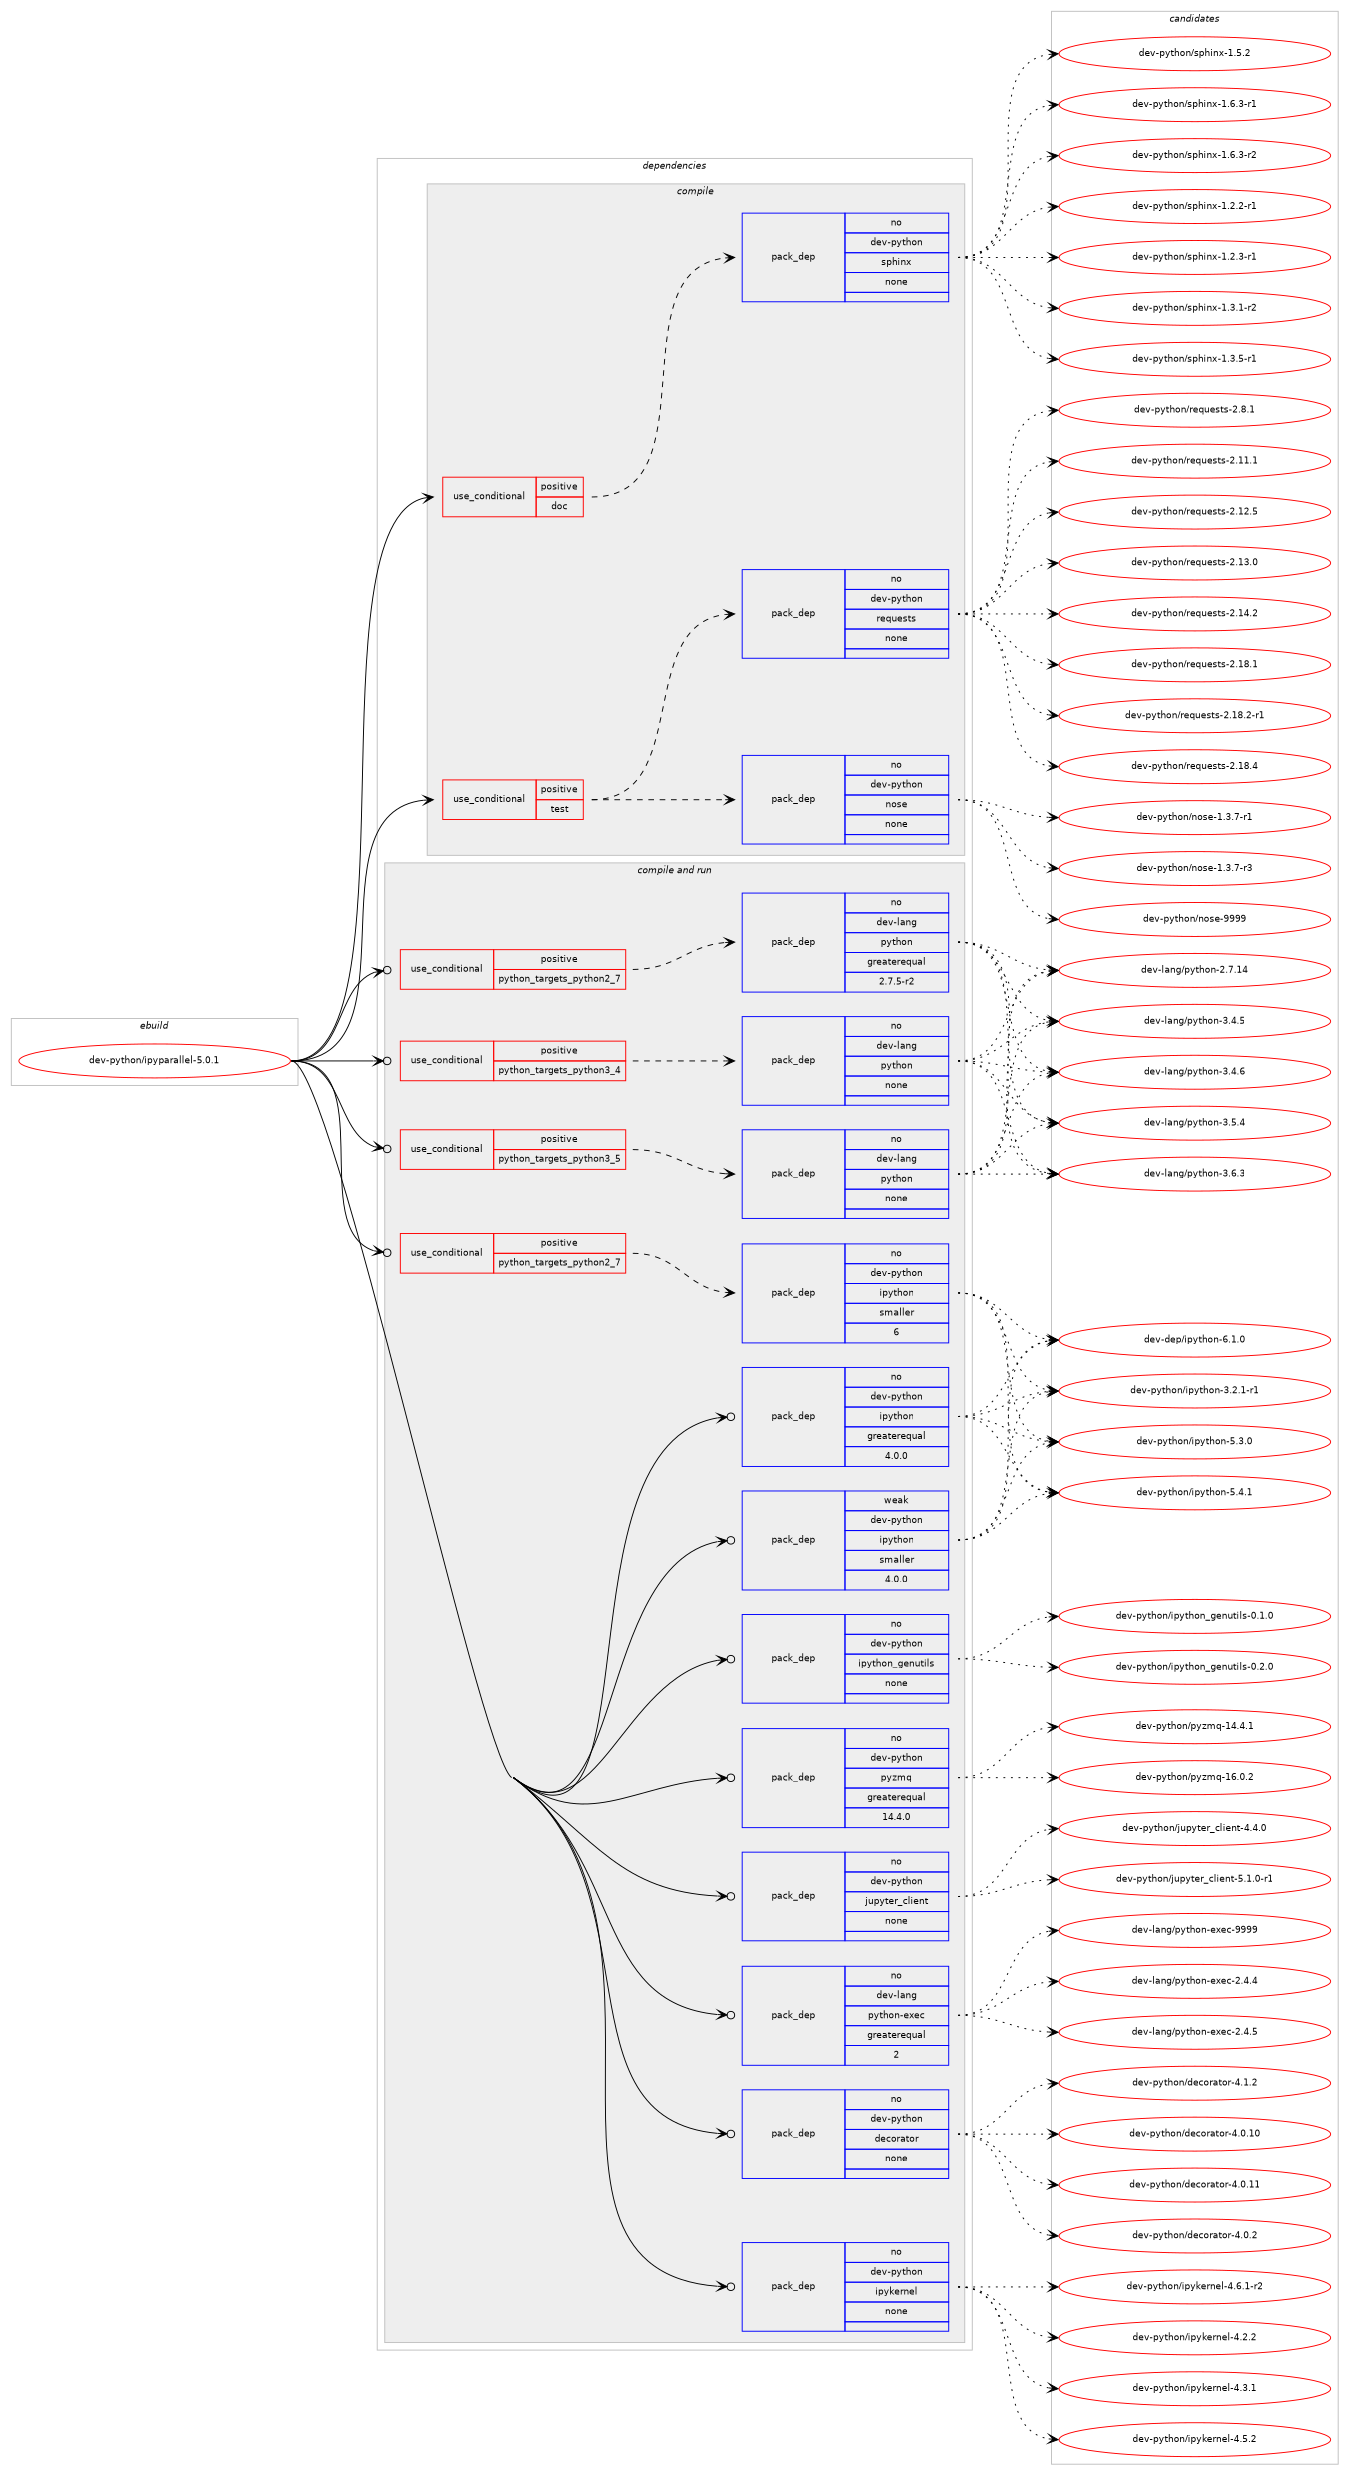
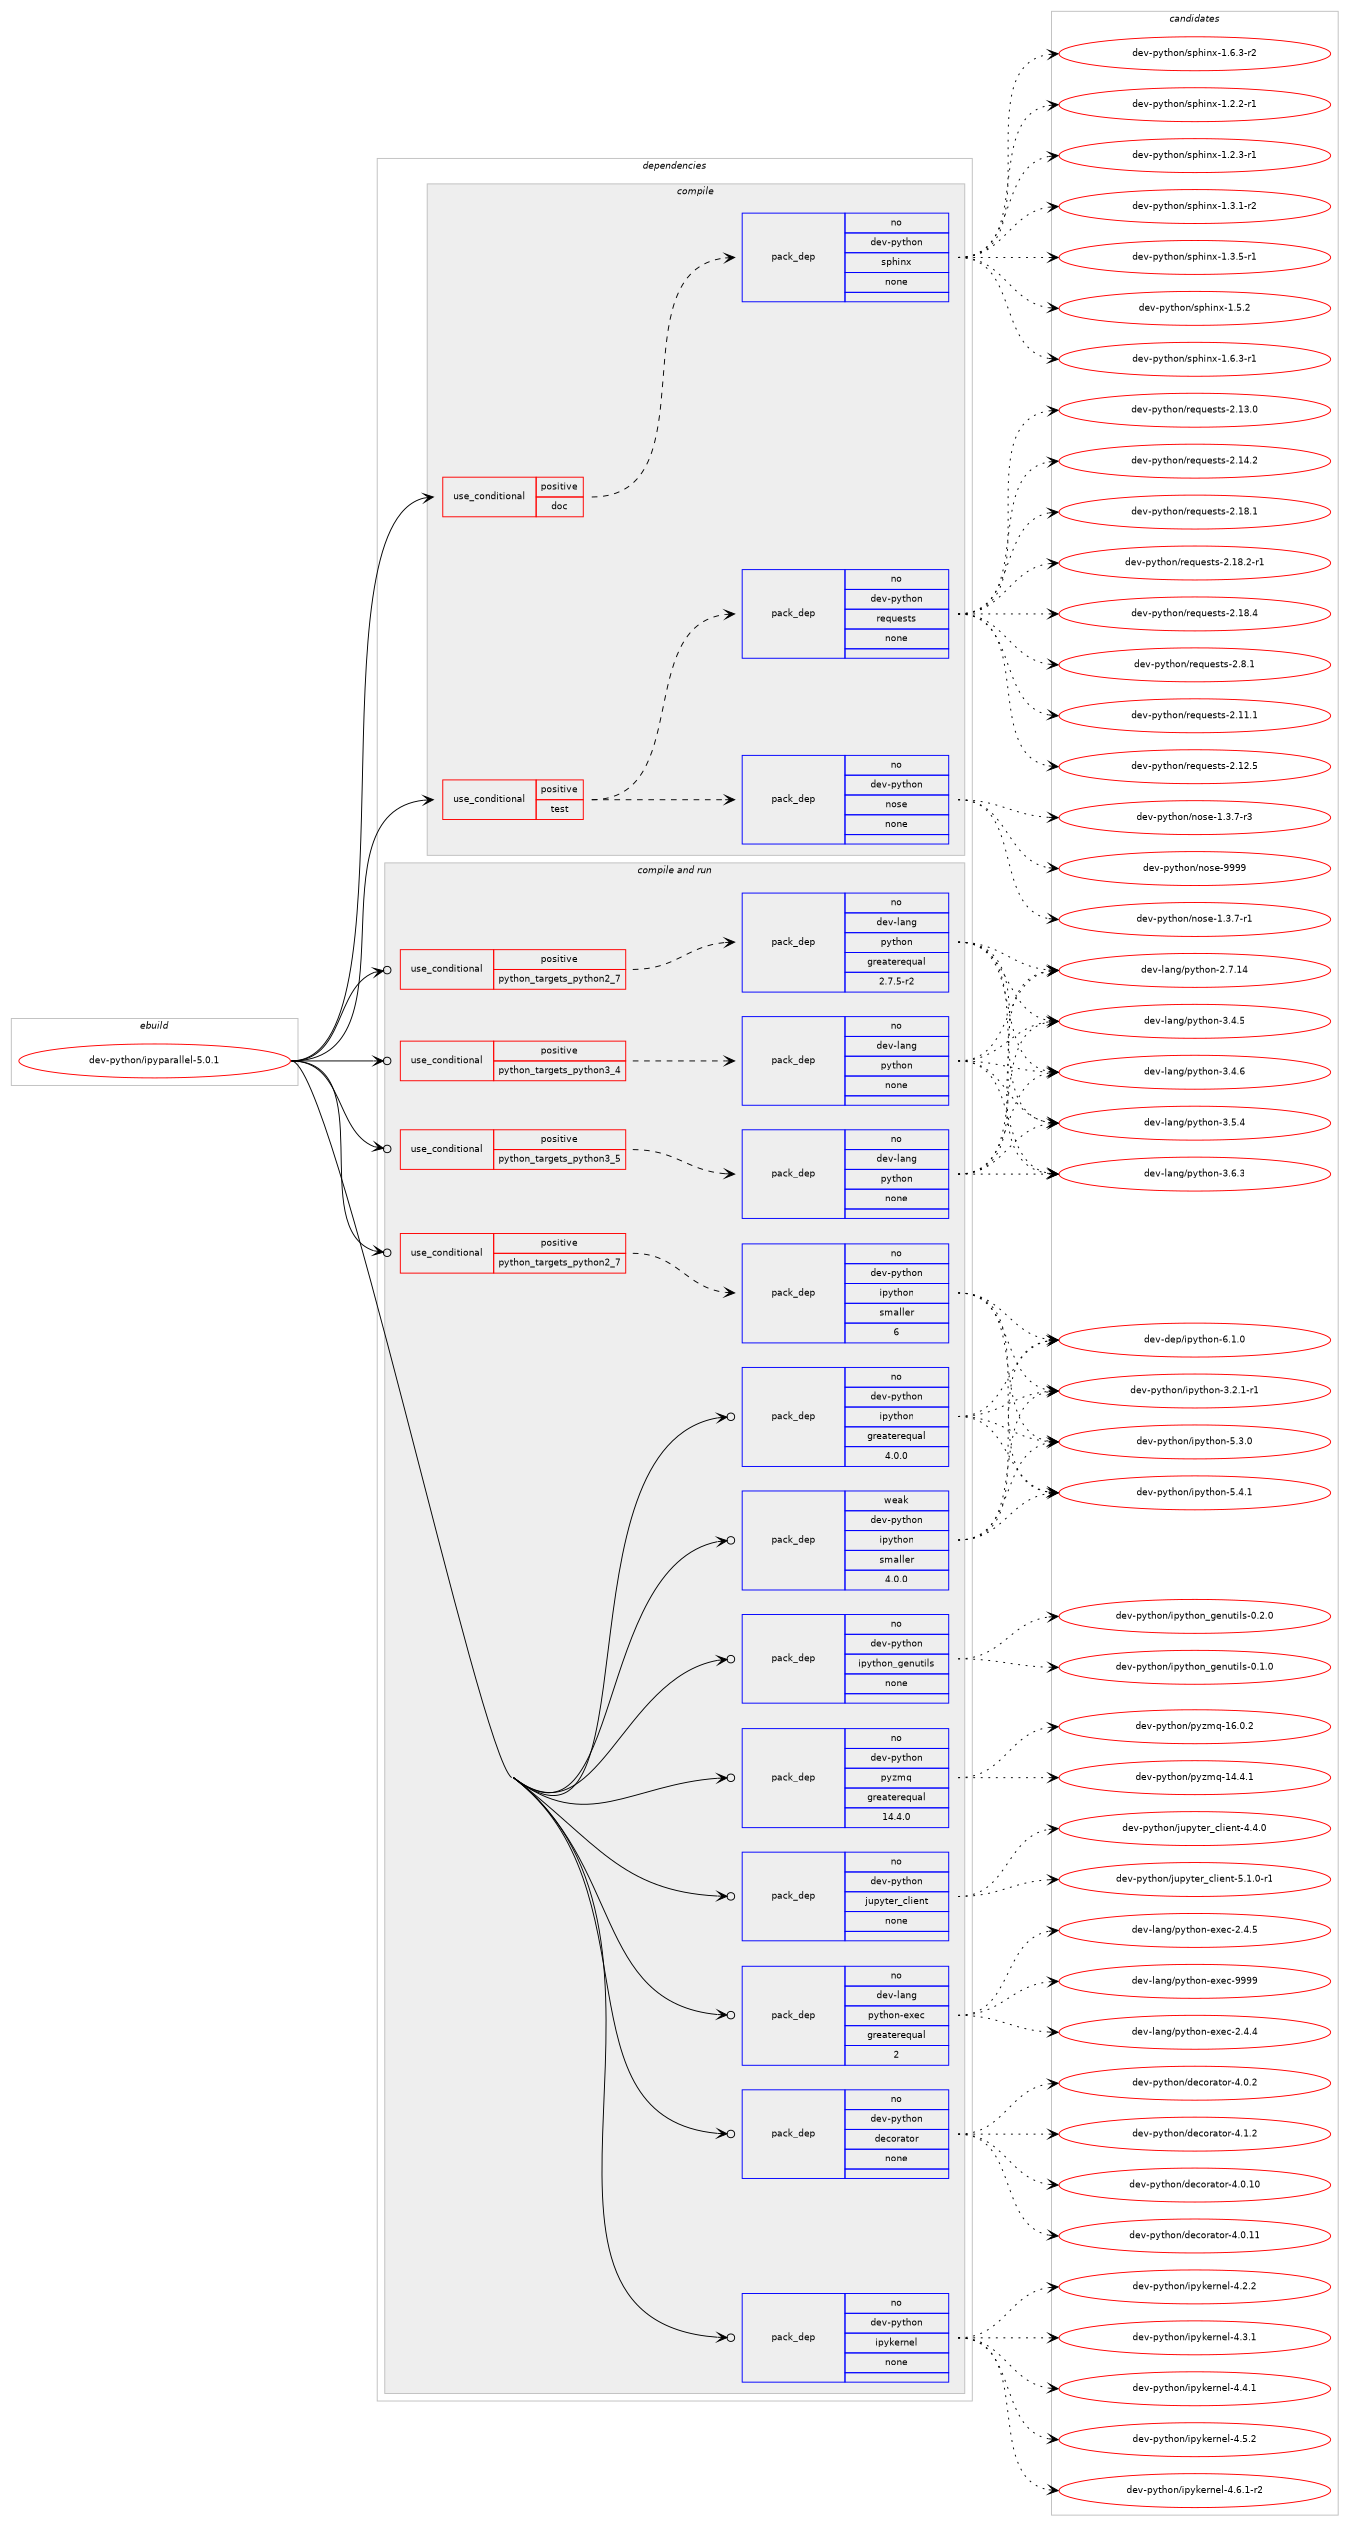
none -> (1195, 2389)
